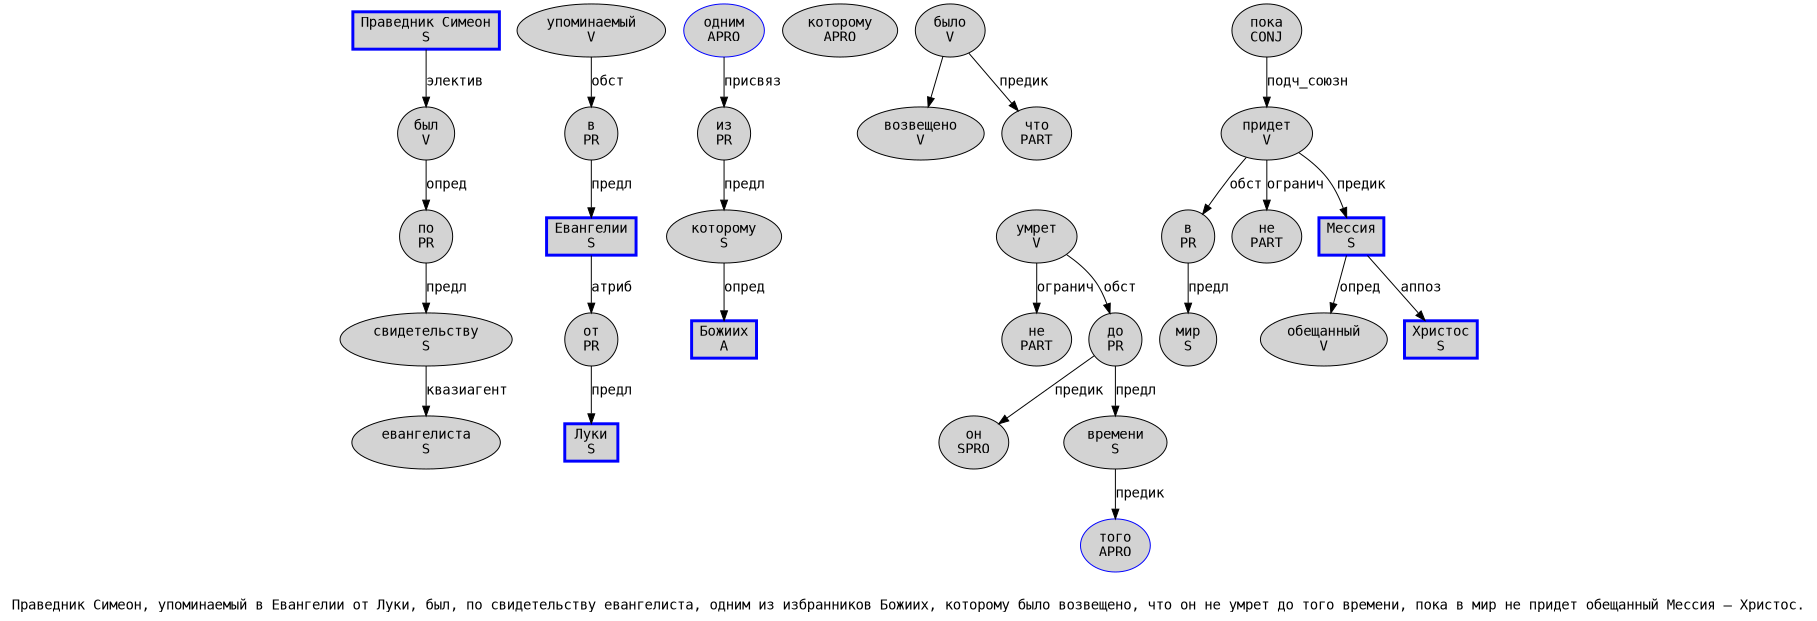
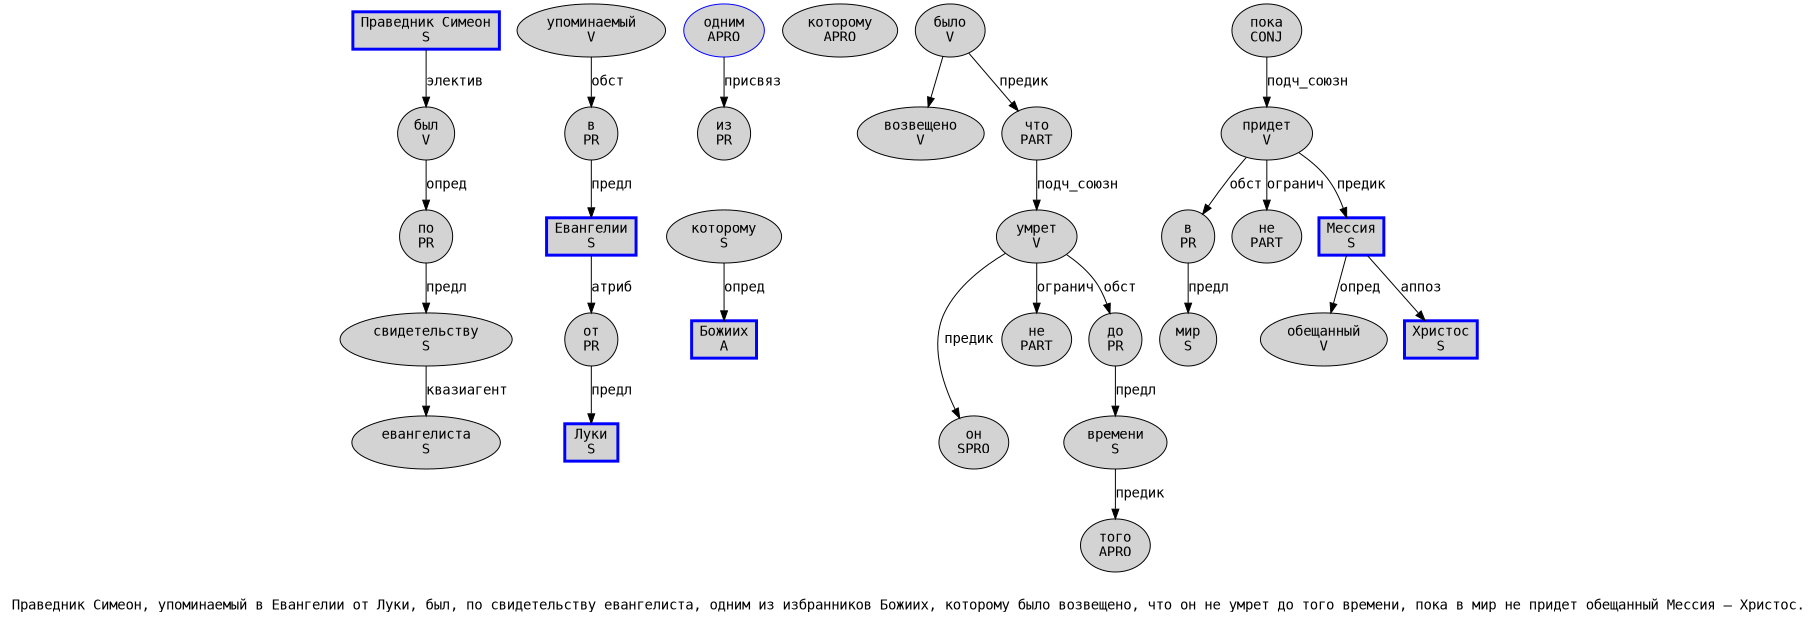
(724, 180) -> none
none -> (1037, 180)
(1051, 387) -> (942, 319)
(1115, 545) -> (1115, 545)
